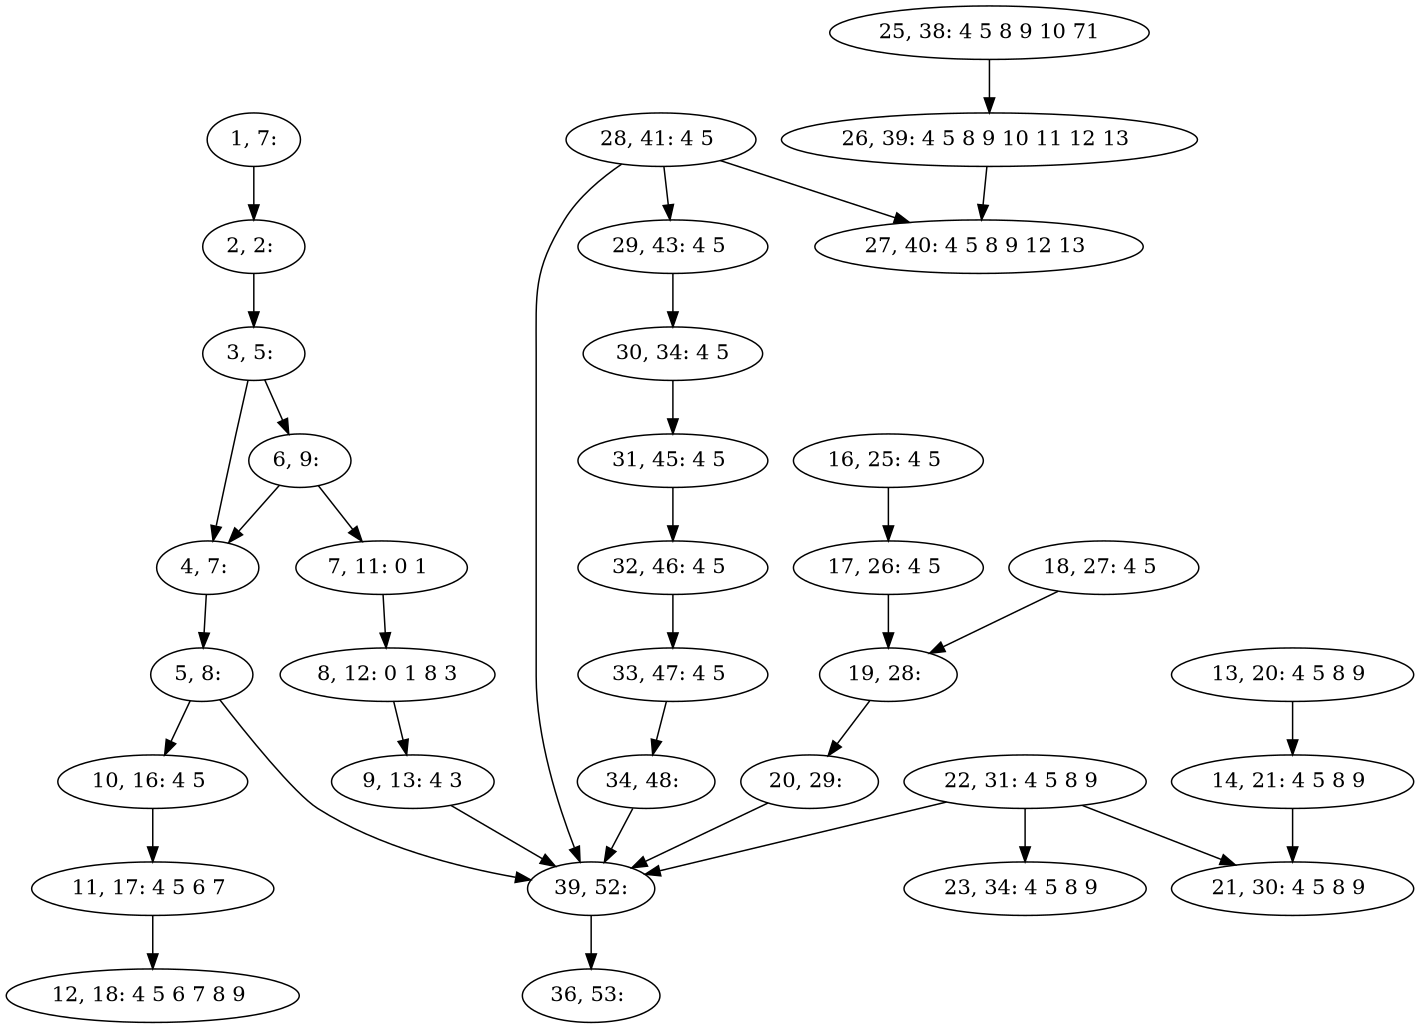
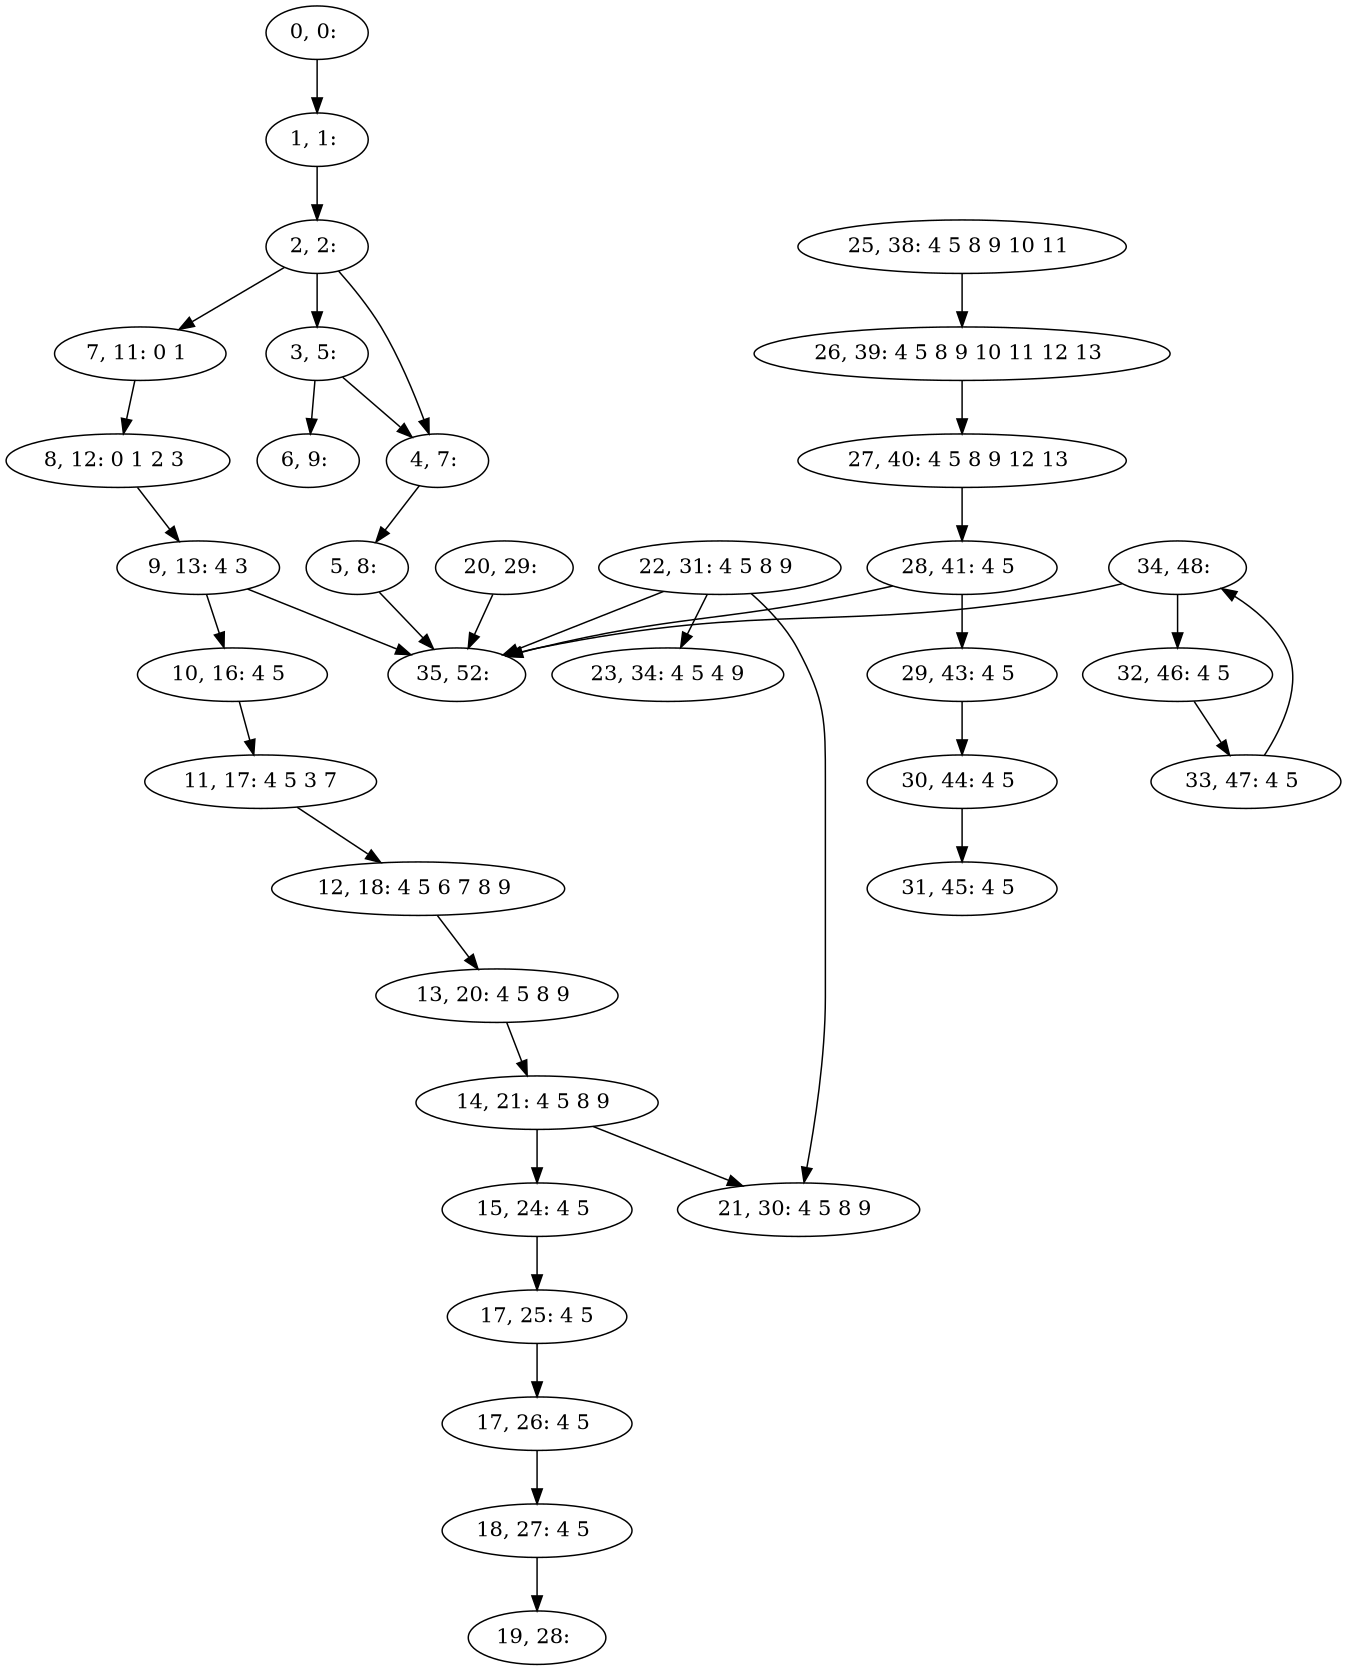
none -> (317, 33)
(989, 33) -> (962, 247)
(254, 140) -> (317, 140)
(808, 189) -> (962, 507)
(673, 354) -> (962, 782)
(888, 461) -> (537, 1317)
(673, 507) -> (1178, 614)
(259, 508) -> (389, 341)
(336, 508) -> (238, 295)
(888, 614) -> (537, 1470)
(388, 675) -> (118, 461)
(181, 721) -> (213, 614)
(853, 722) -> none
(153, 889) -> (261, 782)
(591, 889) -> (457, 675)
(1025, 889) -> (668, 675)
none -> (453, 936)
(591, 996) -> none
none -> (537, 1210)
